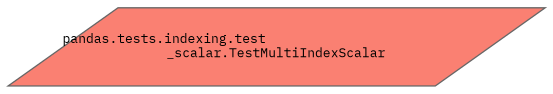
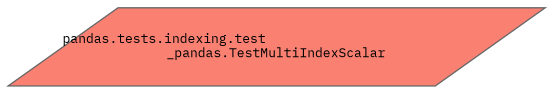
(277, 47) -> (277, 47)
